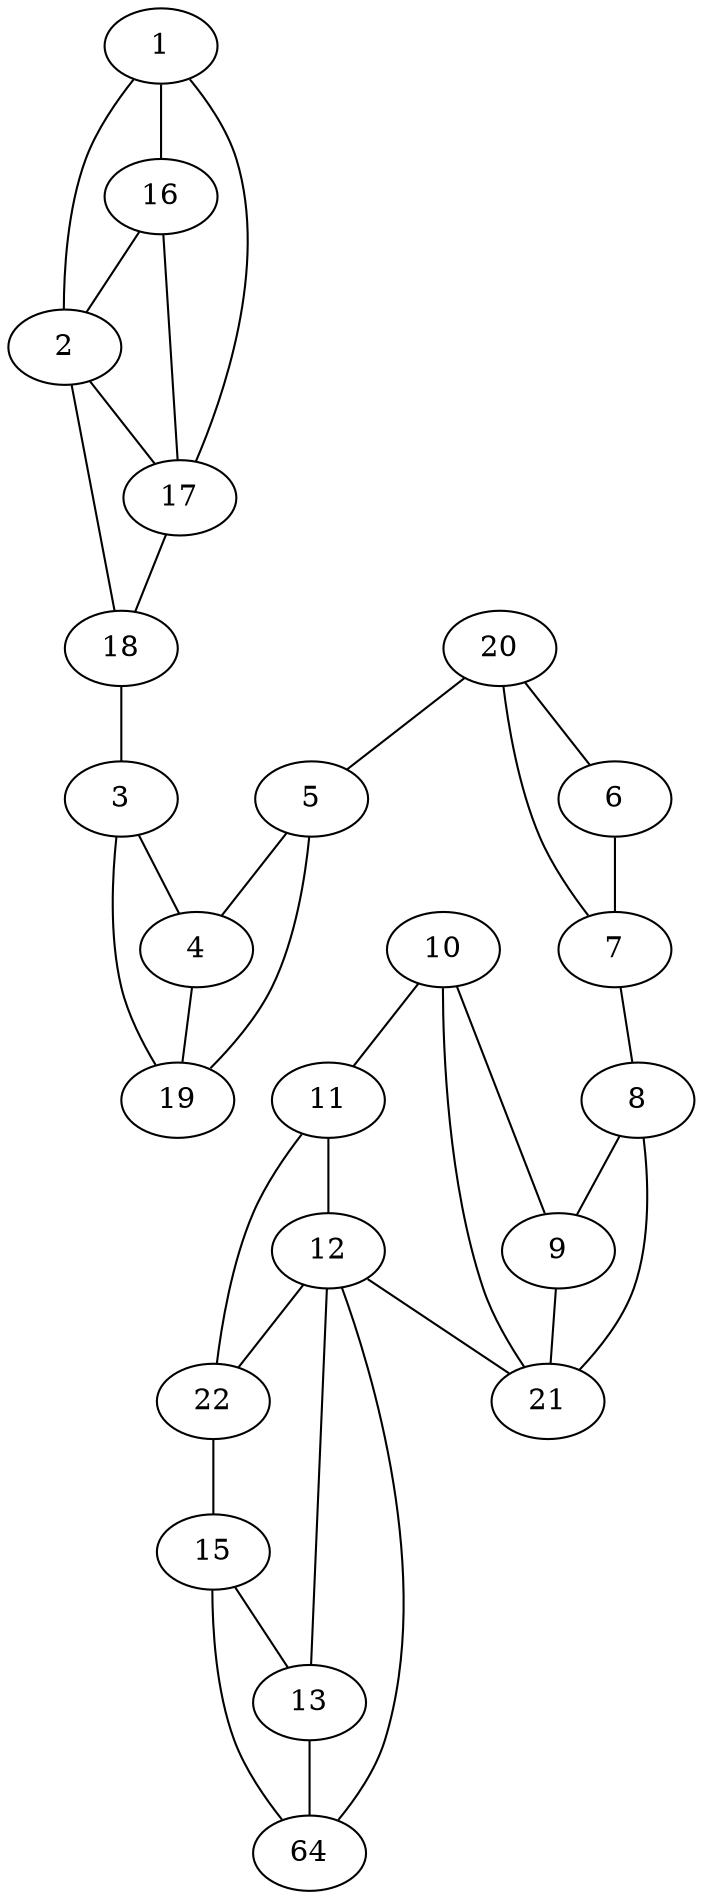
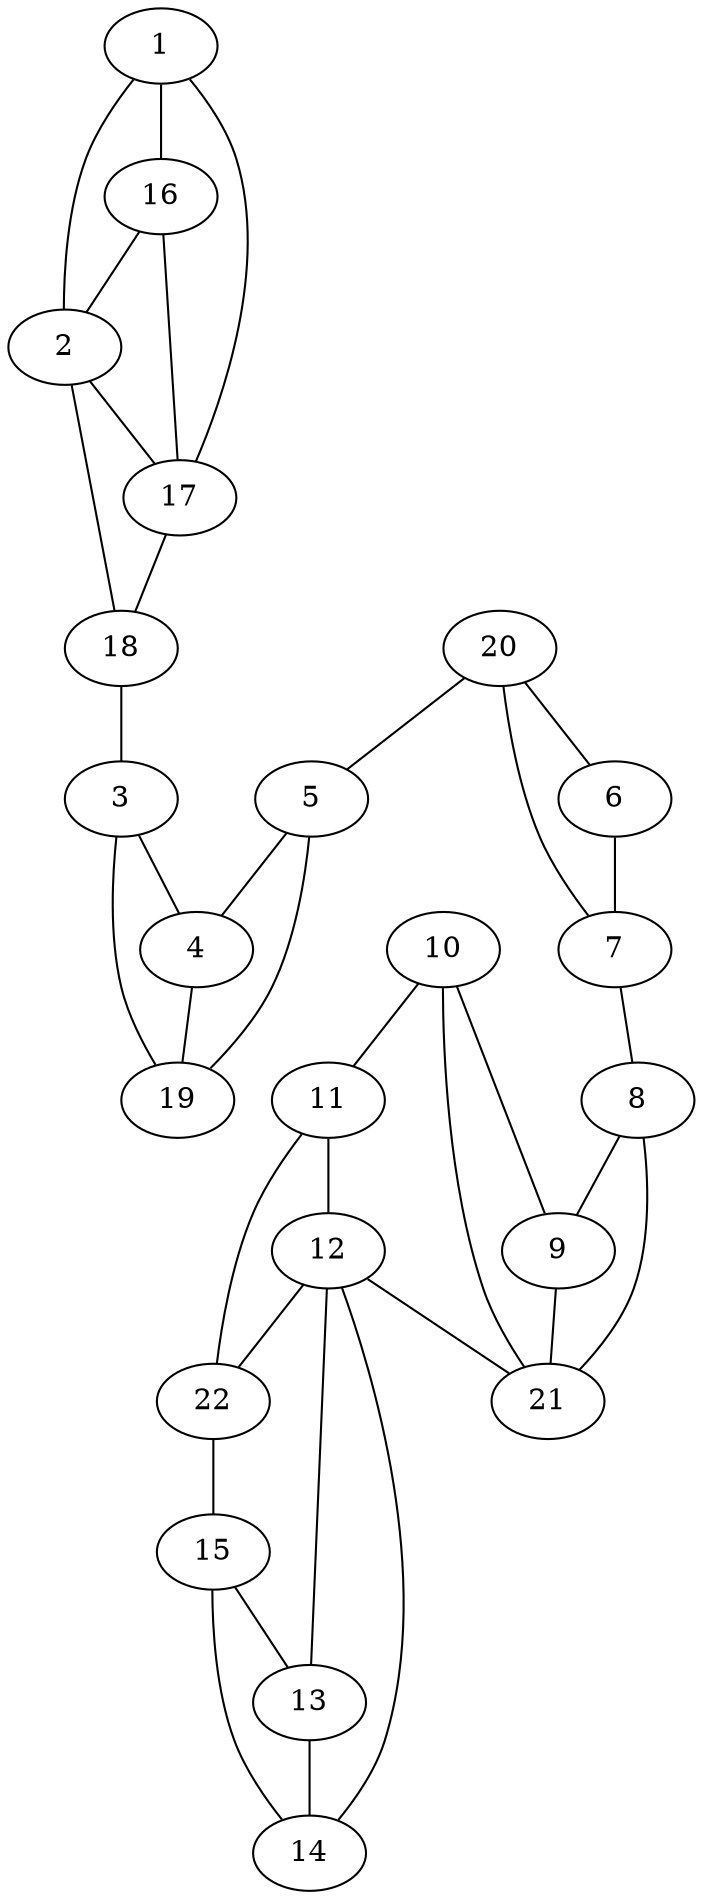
(310, 1853) -> (310, 1853)
